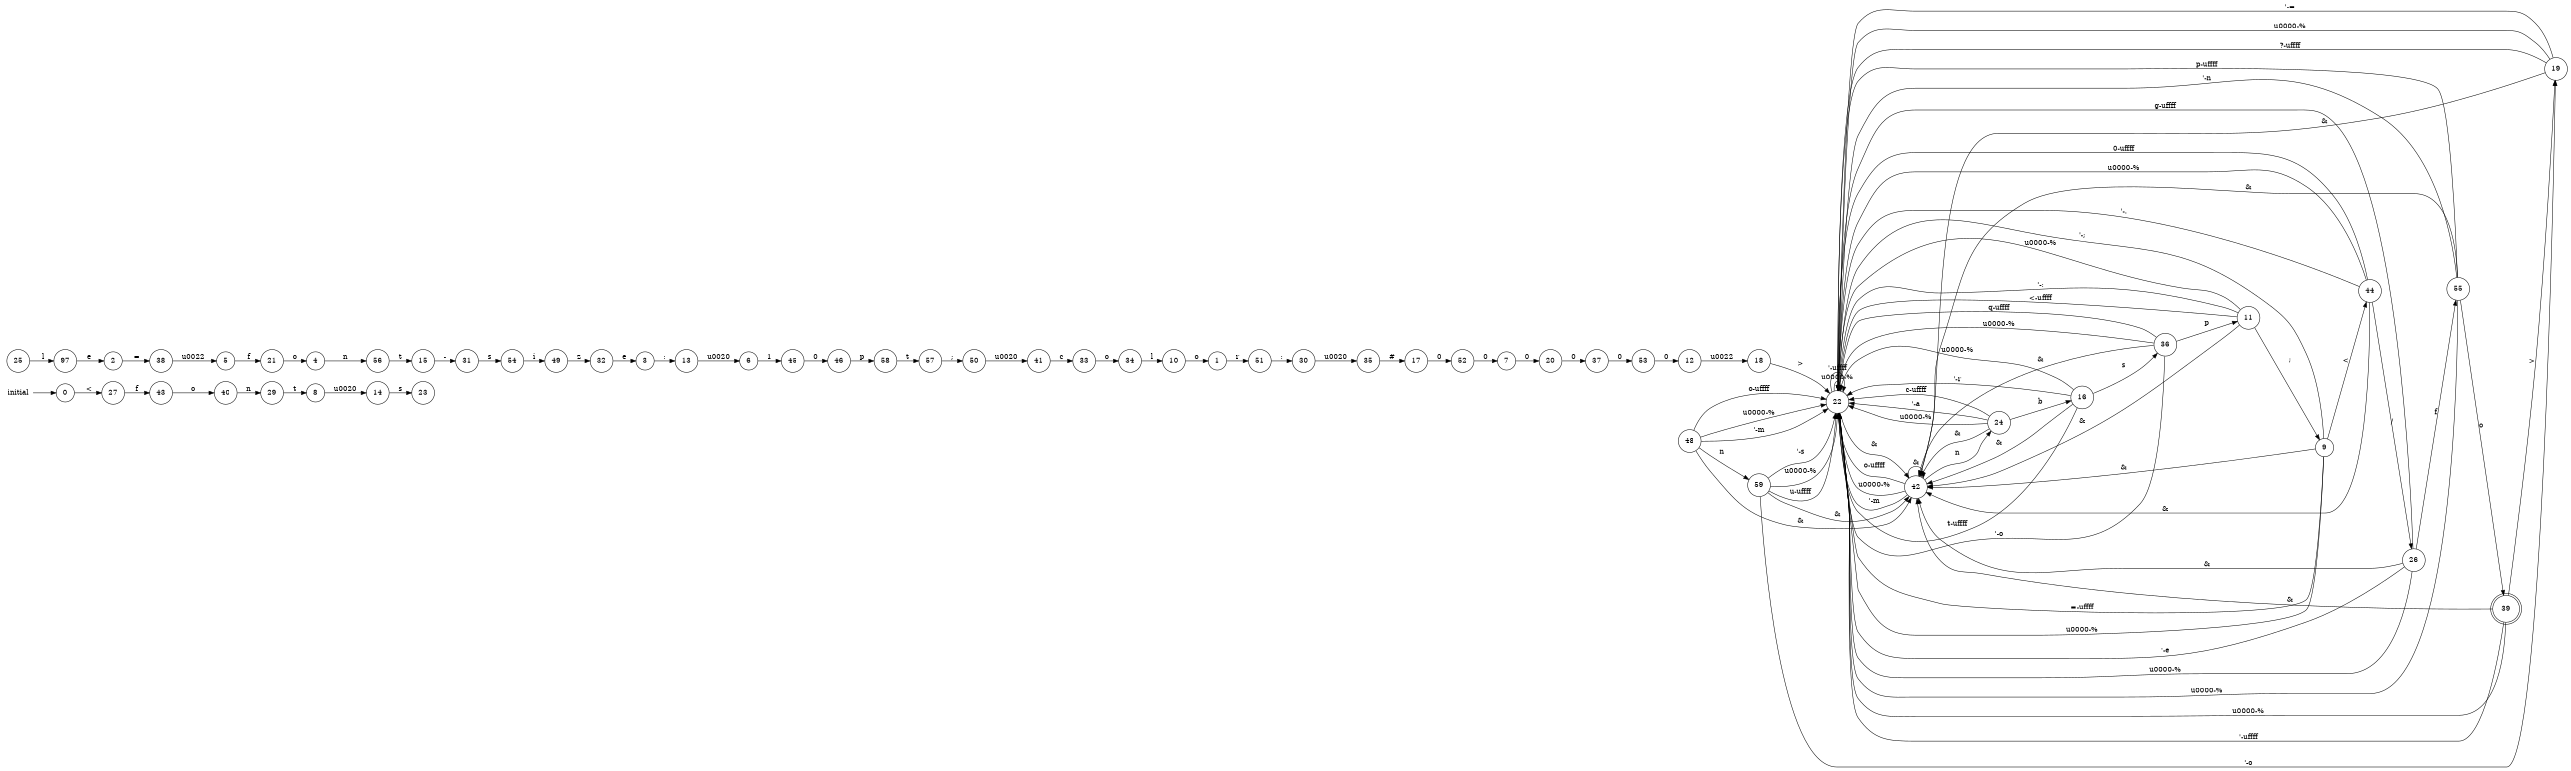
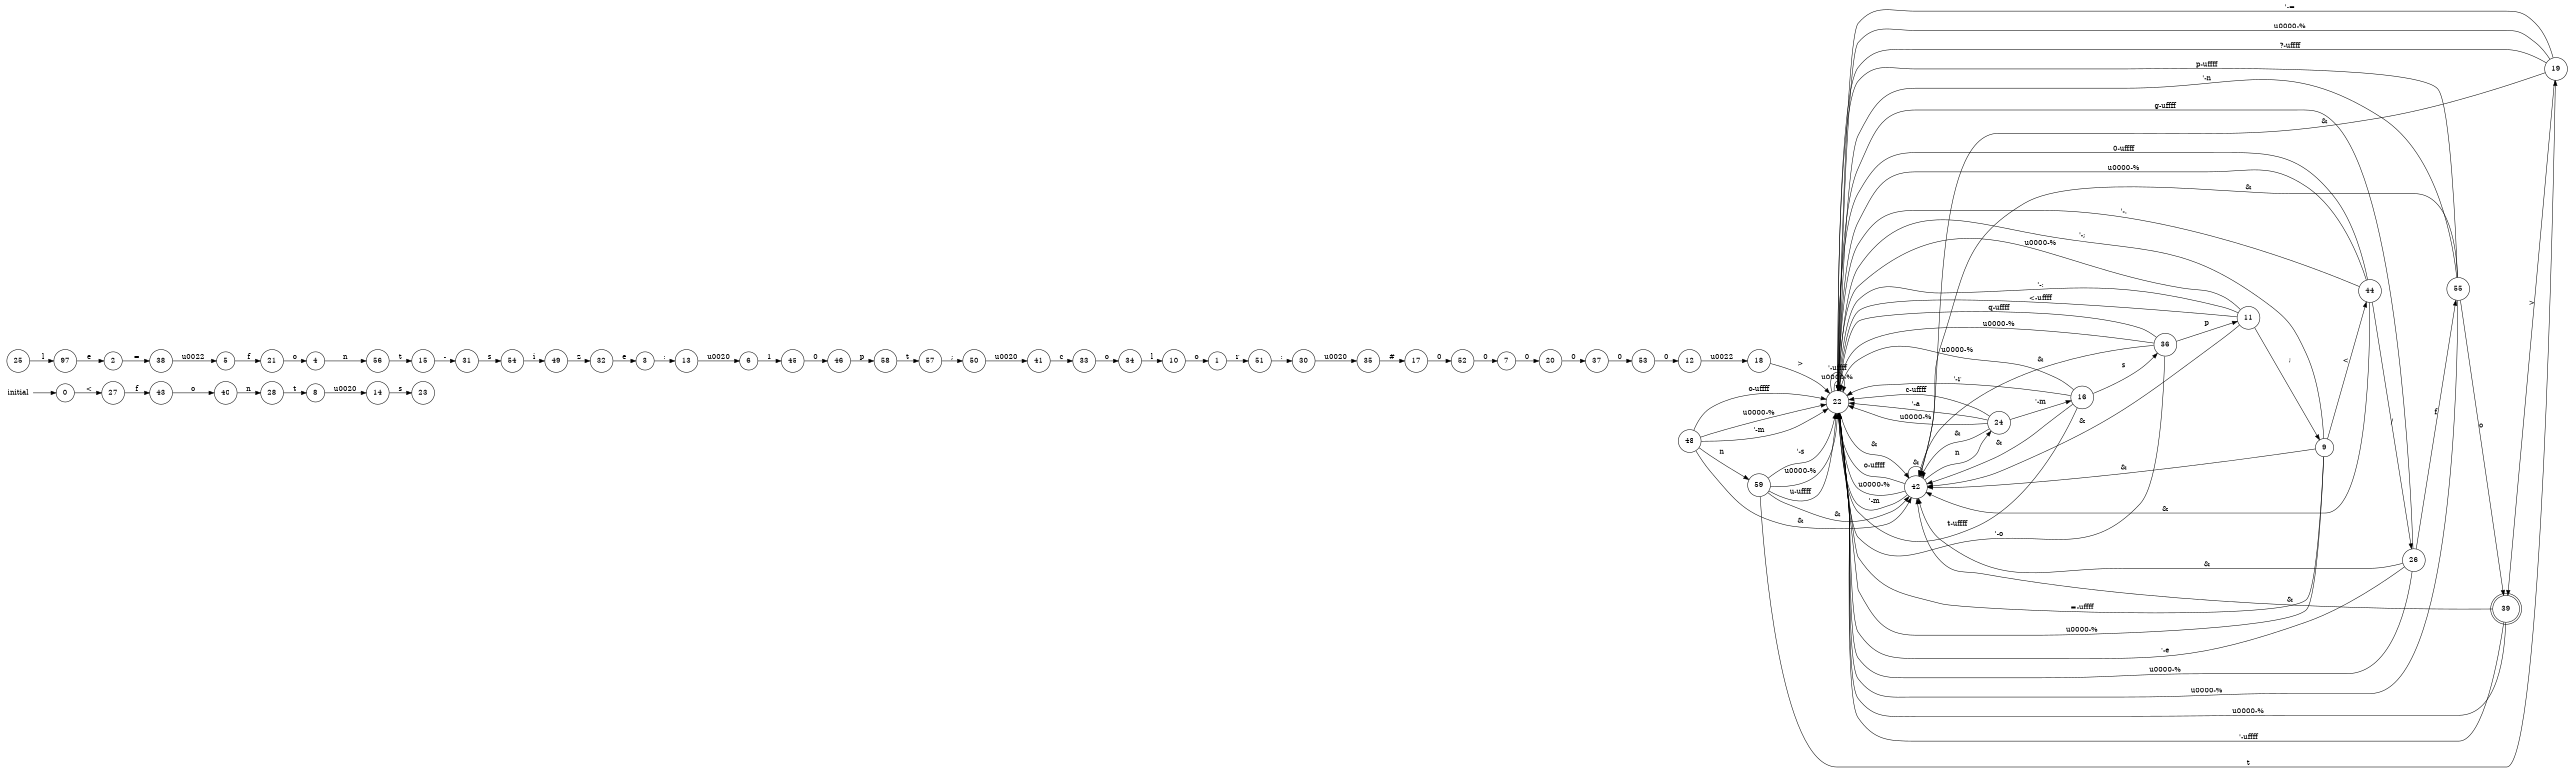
(2538, 341) -> (2531, 335)
(272, 393) -> (272, 393)
(2041, 402) -> (2041, 402)
(2249, 763) -> (2249, 763)
